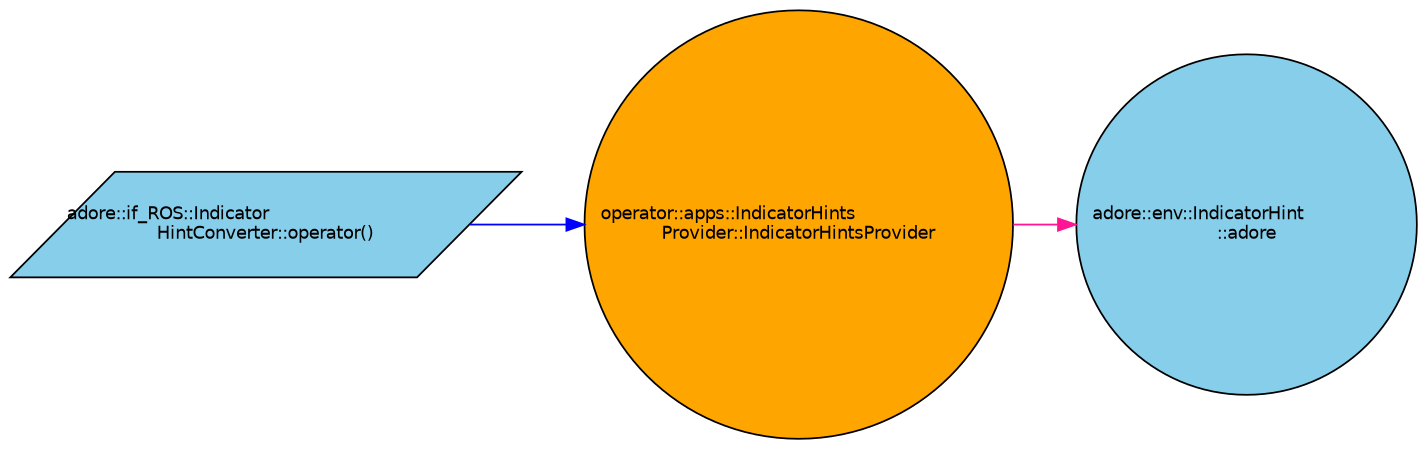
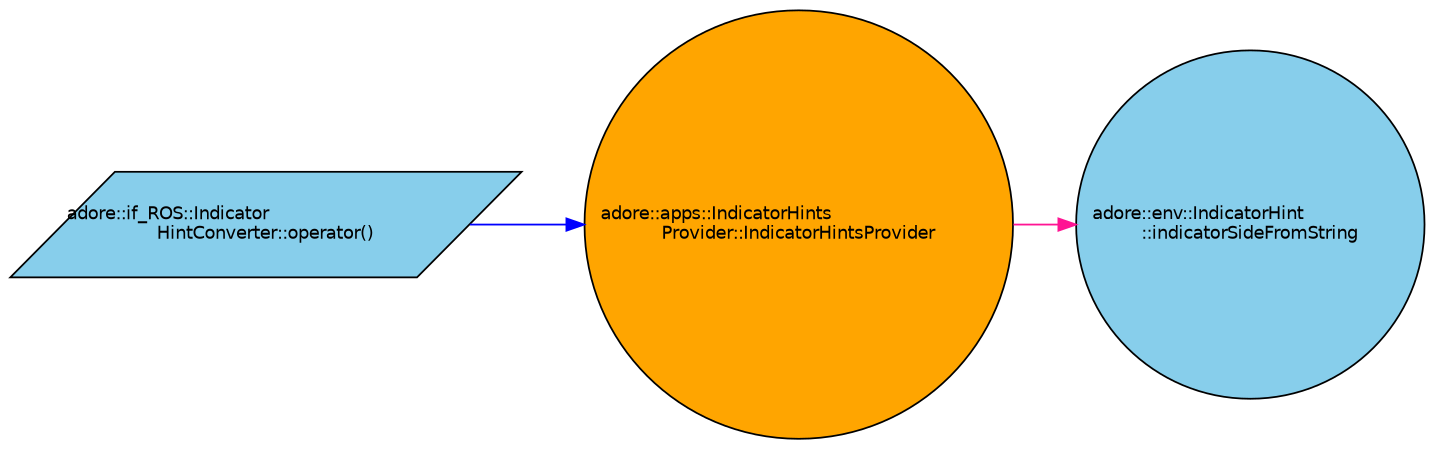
(799, 225) -> (799, 225)
(1247, 225) -> (1250, 225)
